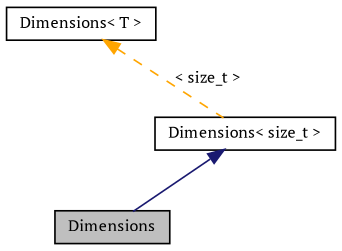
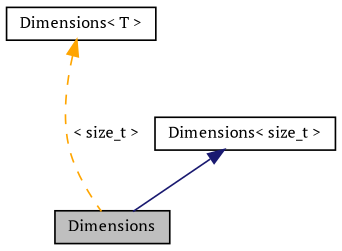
(170, 83) -> (67, 137)
